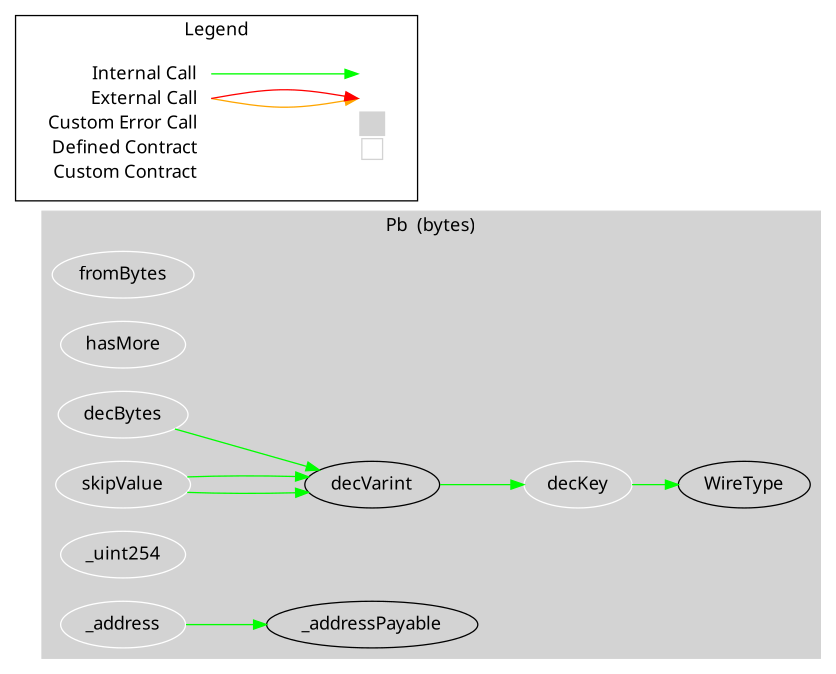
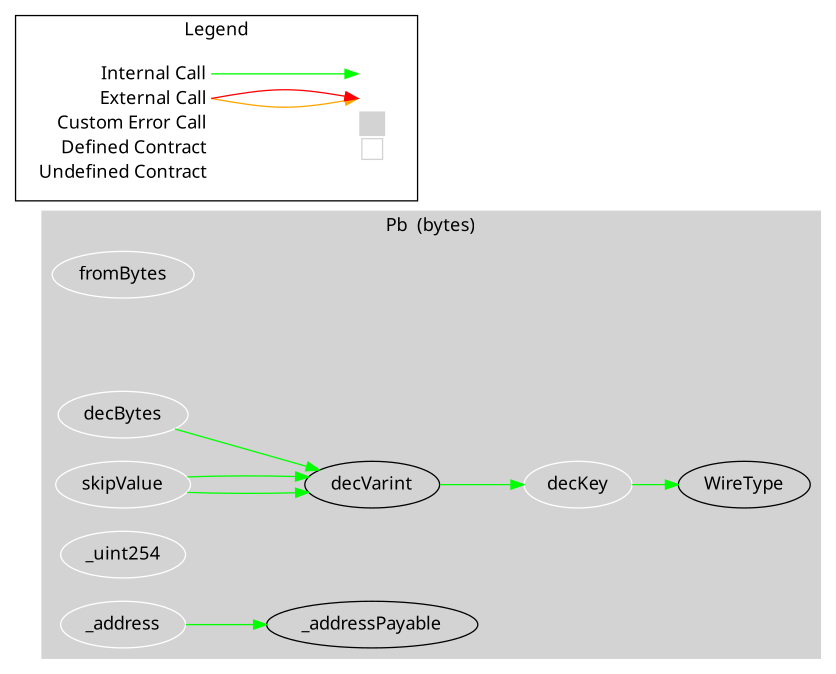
(126, 172) -> (123, 172)
(123, 345) -> none
